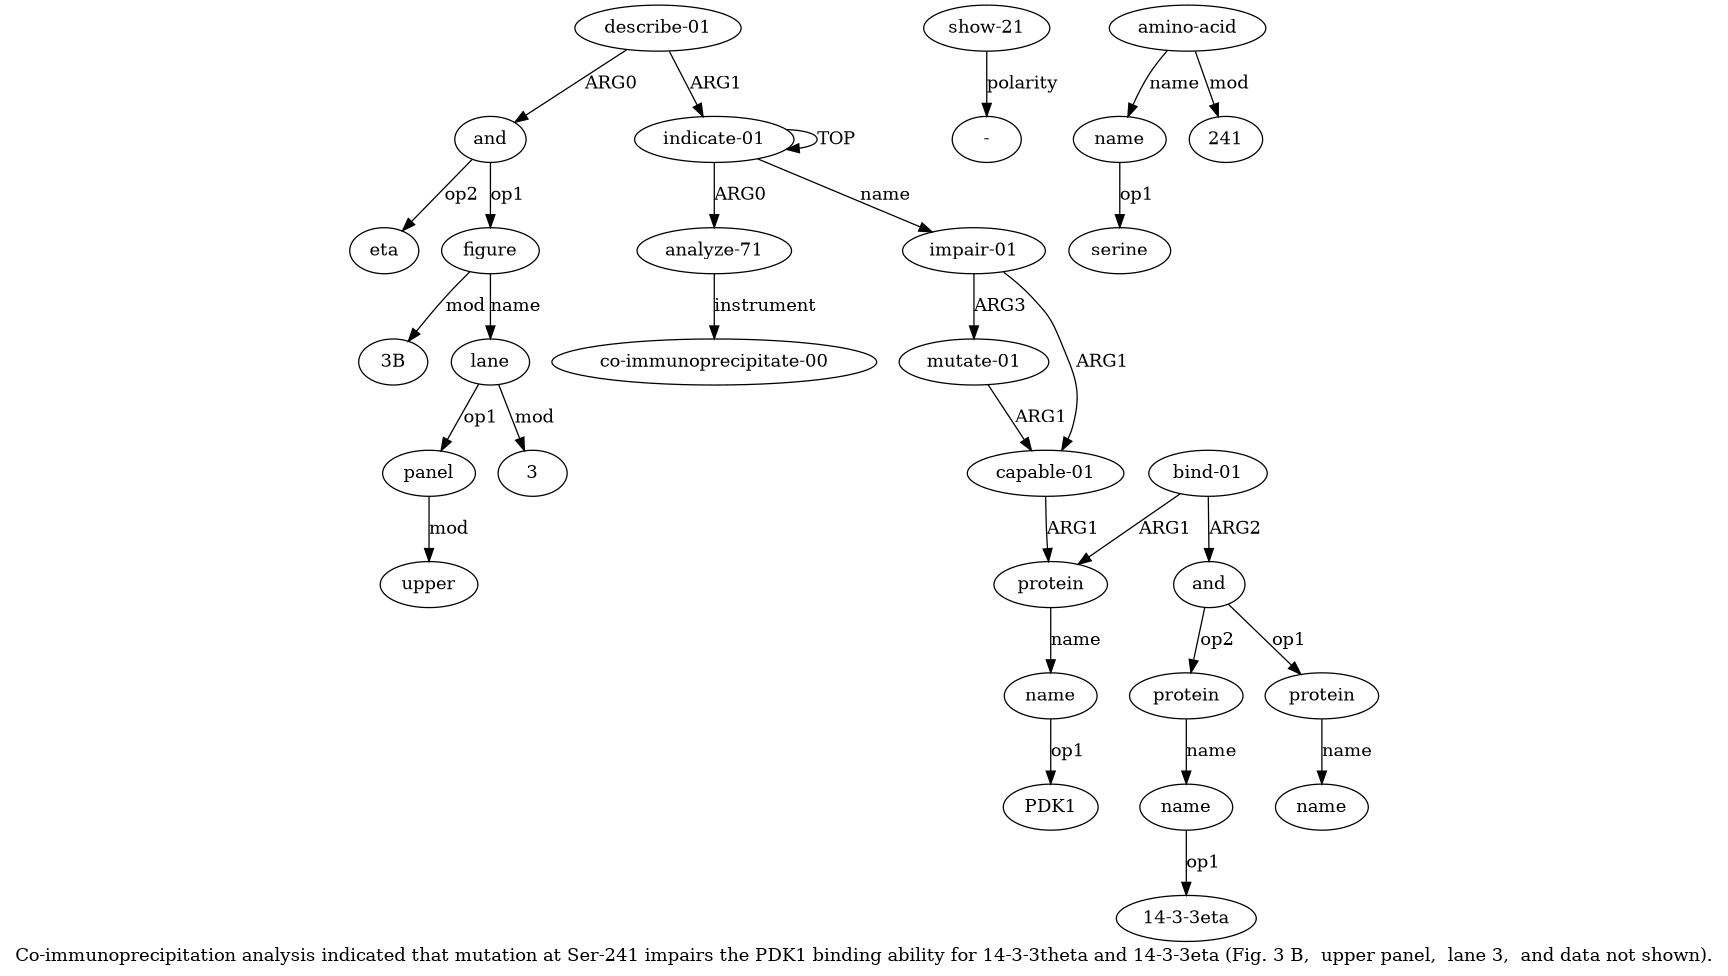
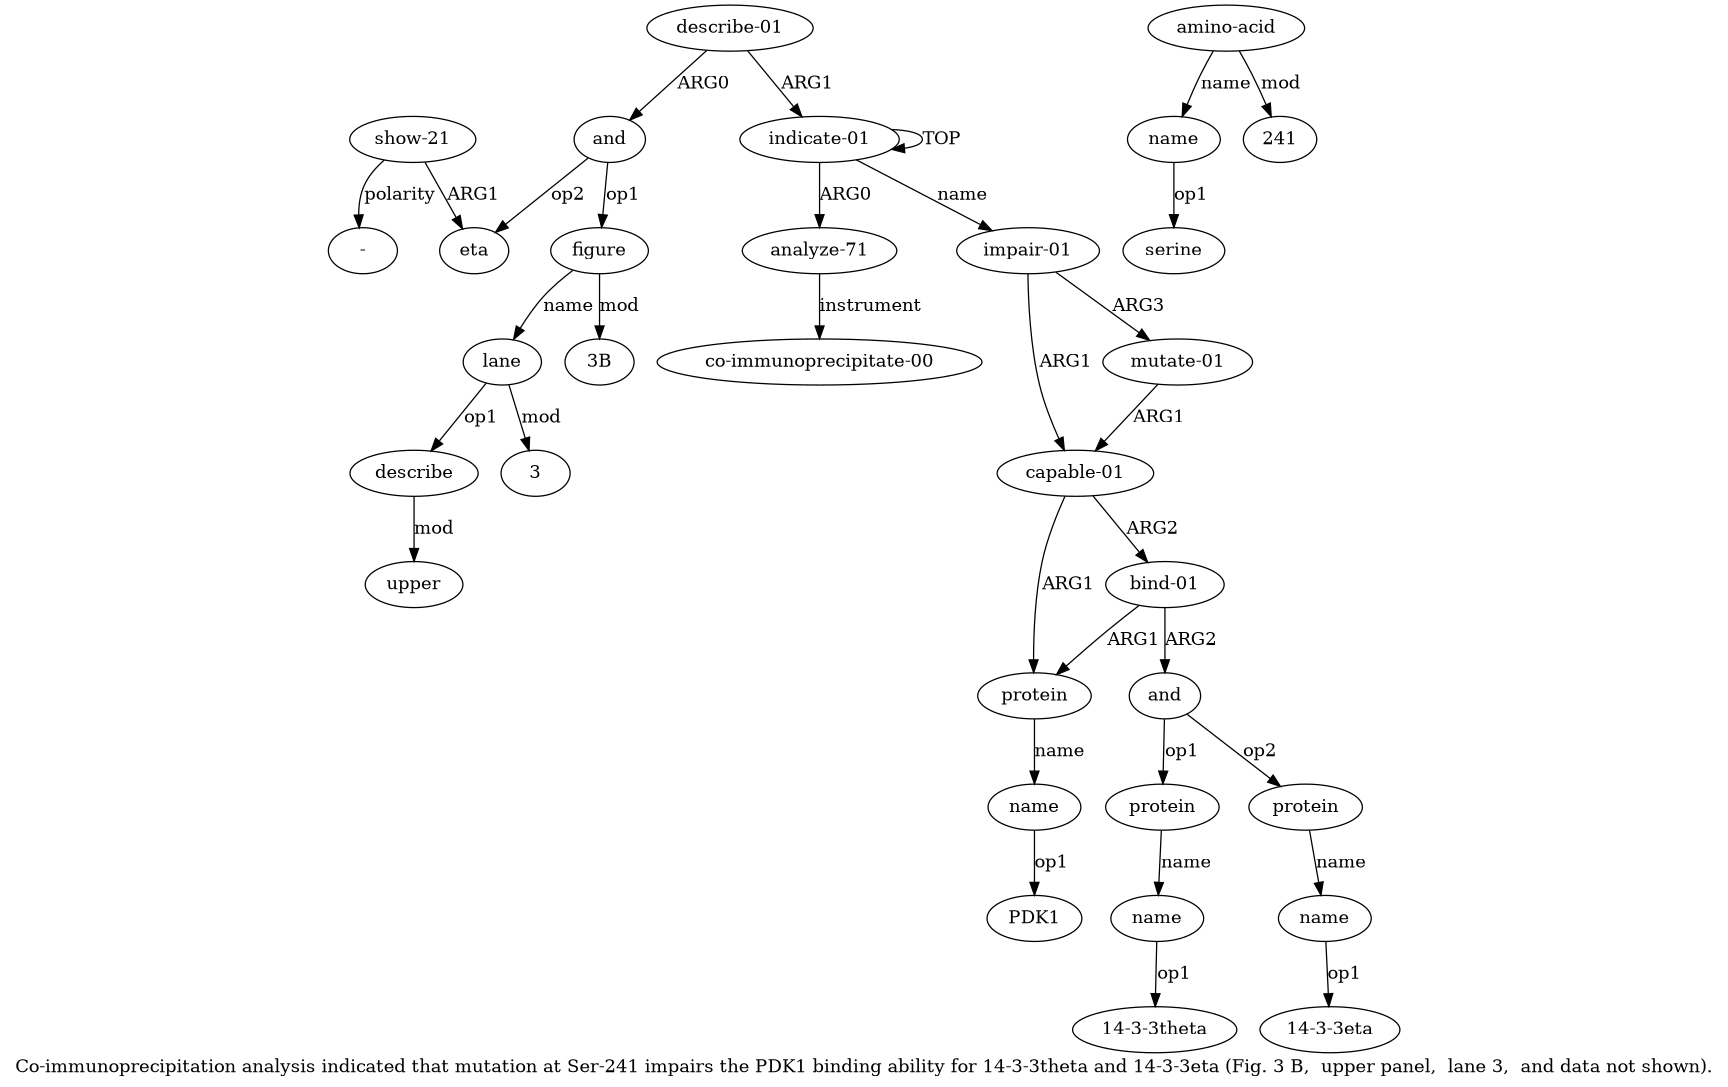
none -> (440, 190)
(429, 473) -> (414, 473)
none -> (1116, 524)
none -> (1155, 1030)
